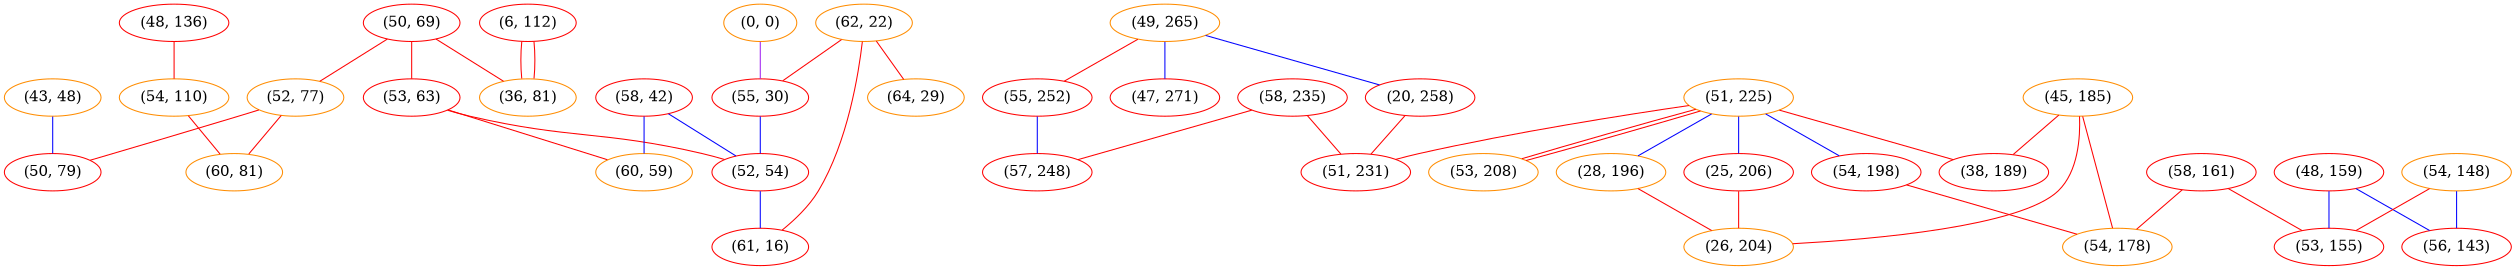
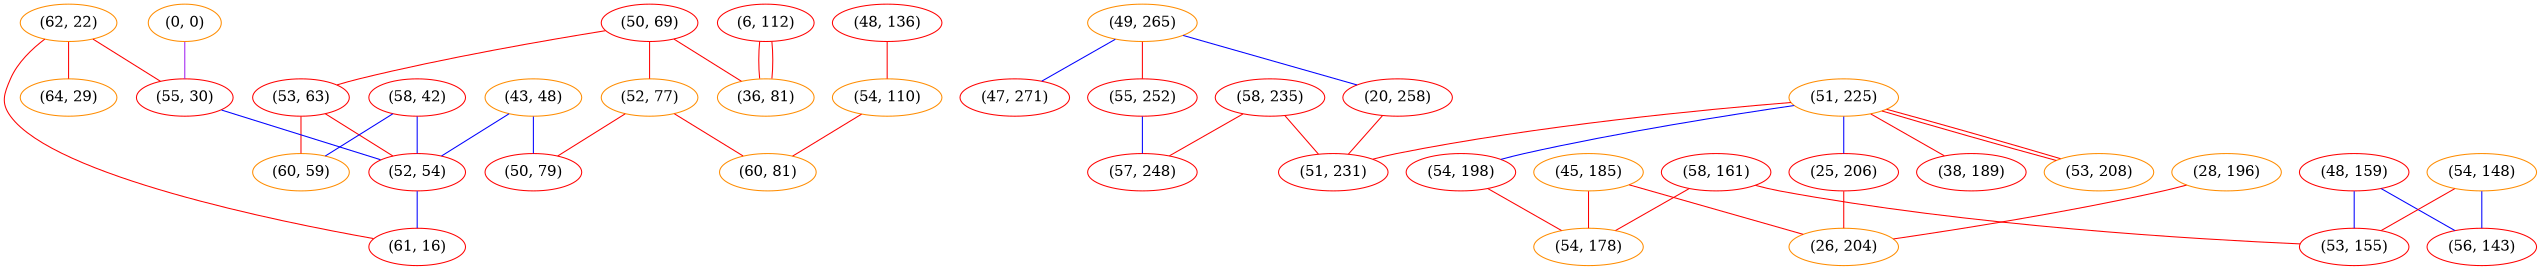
none -> (475, 135)
(1675, 135) -> none
(2036, 135) -> none
